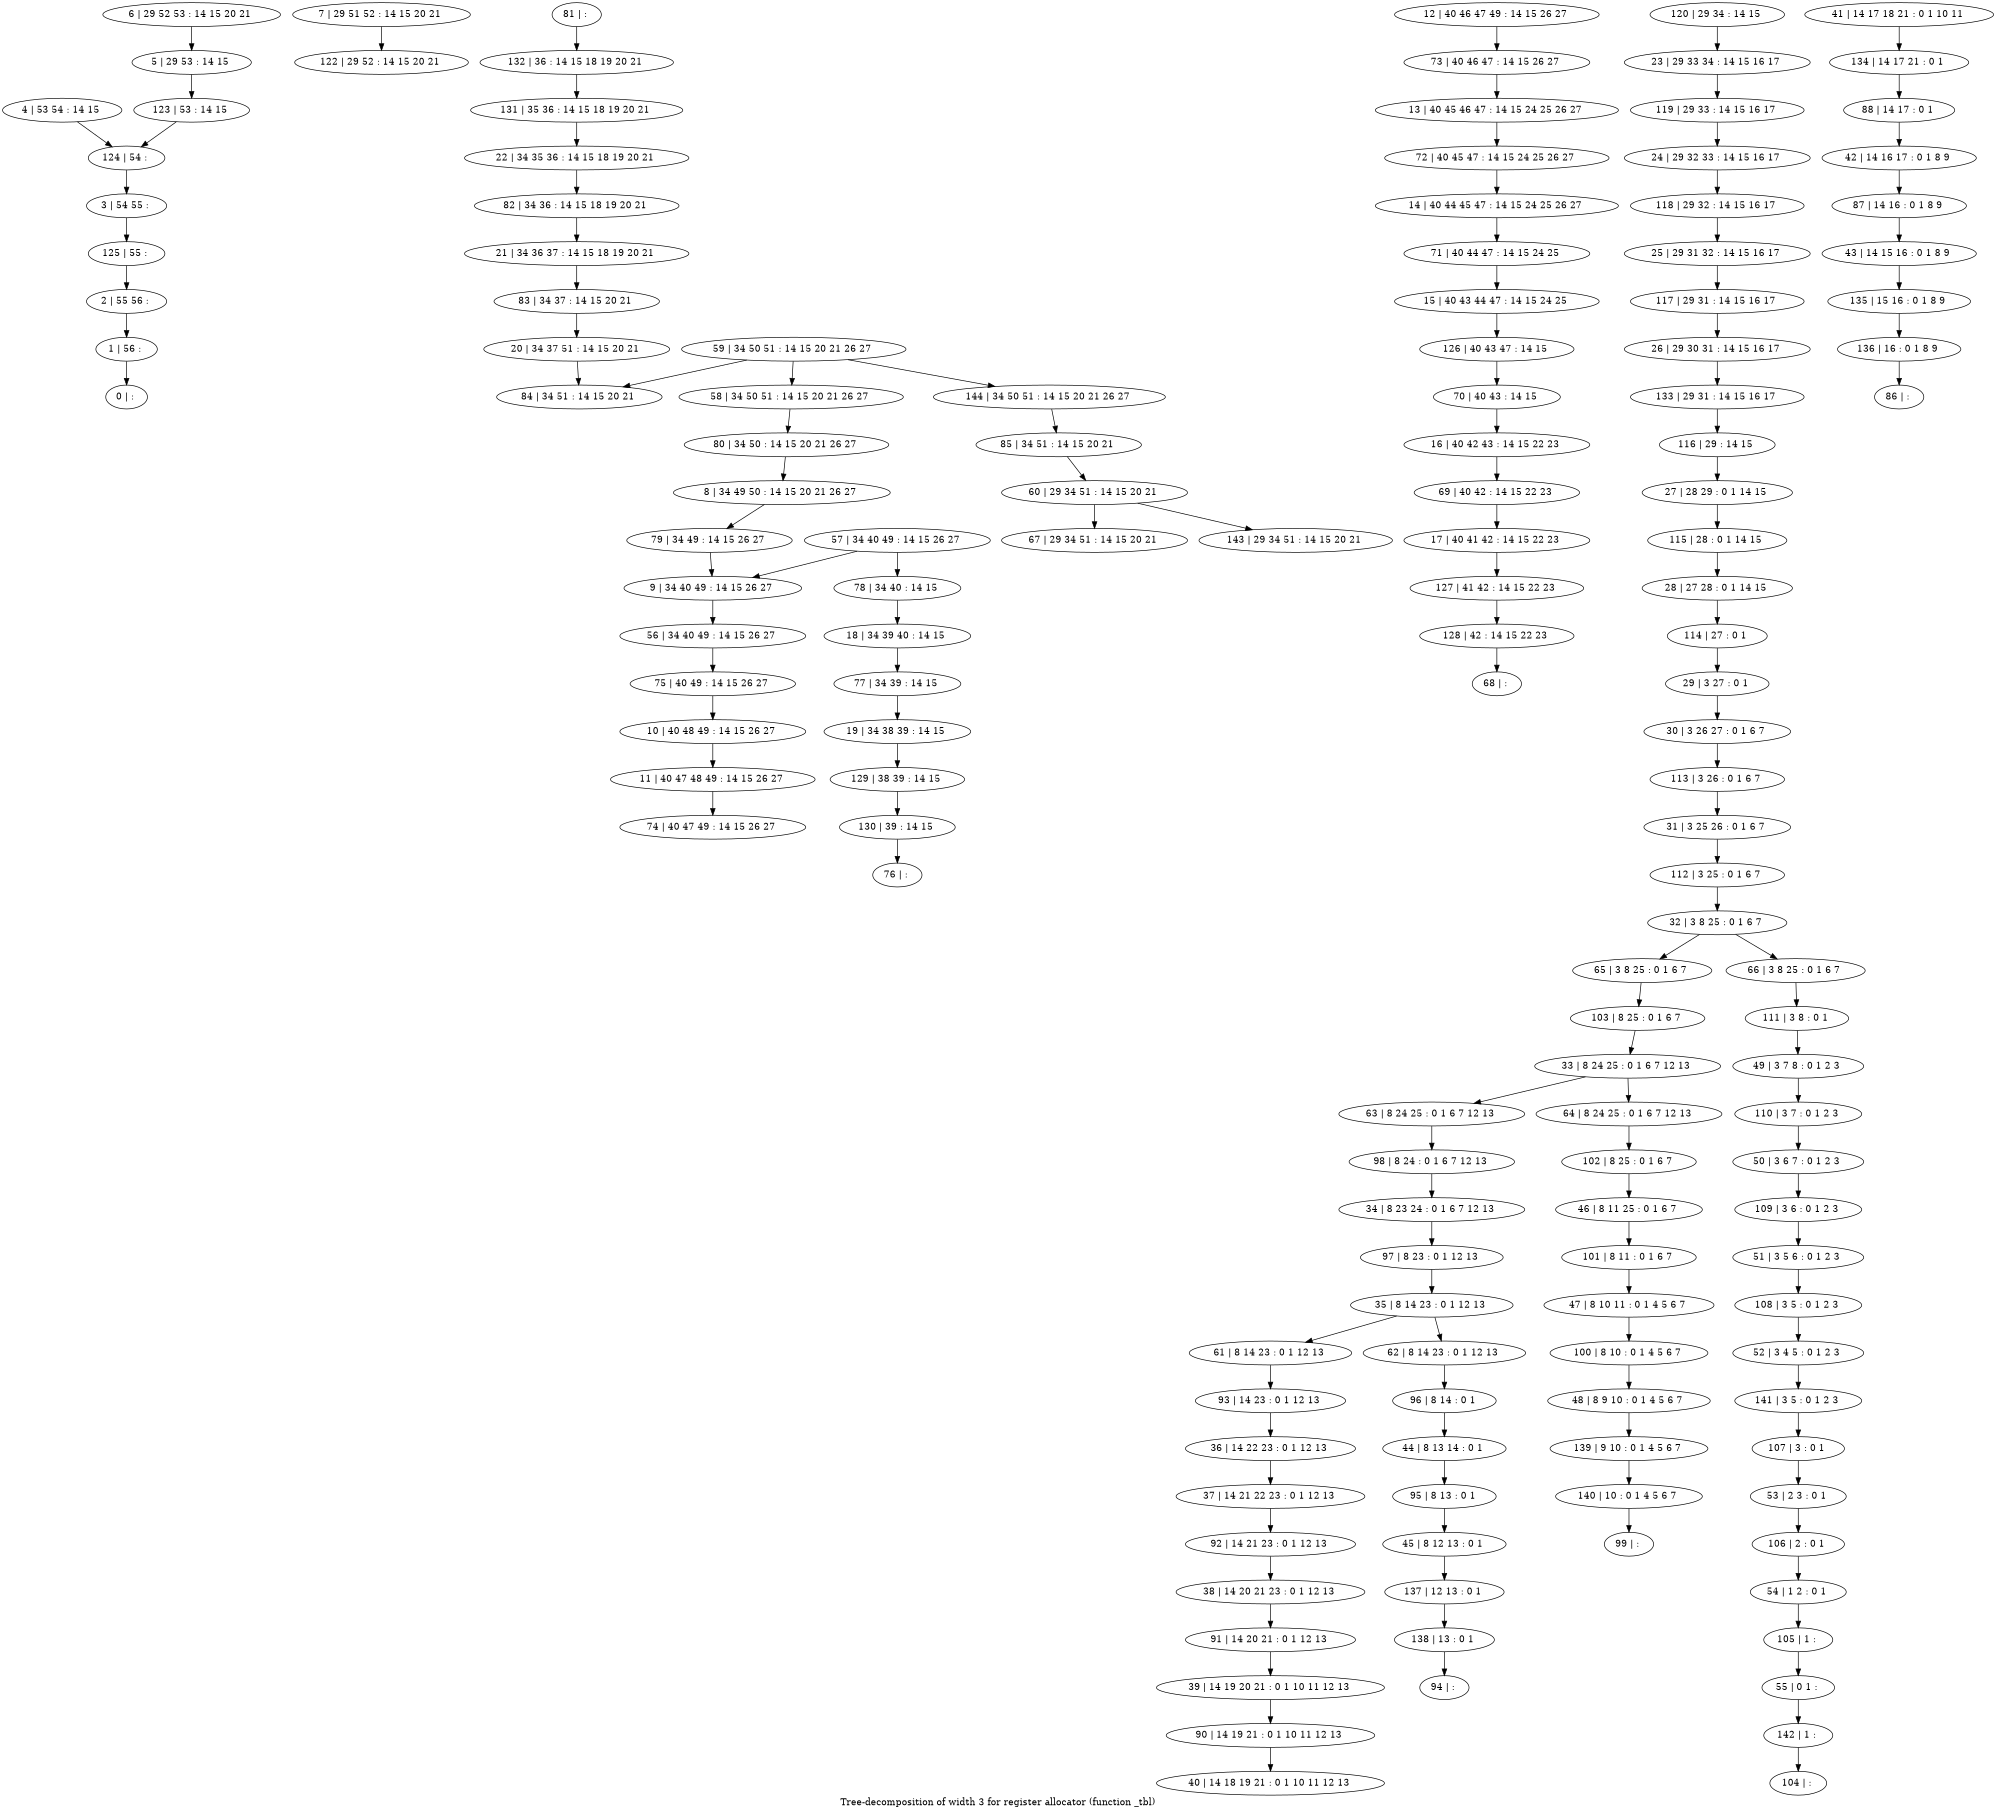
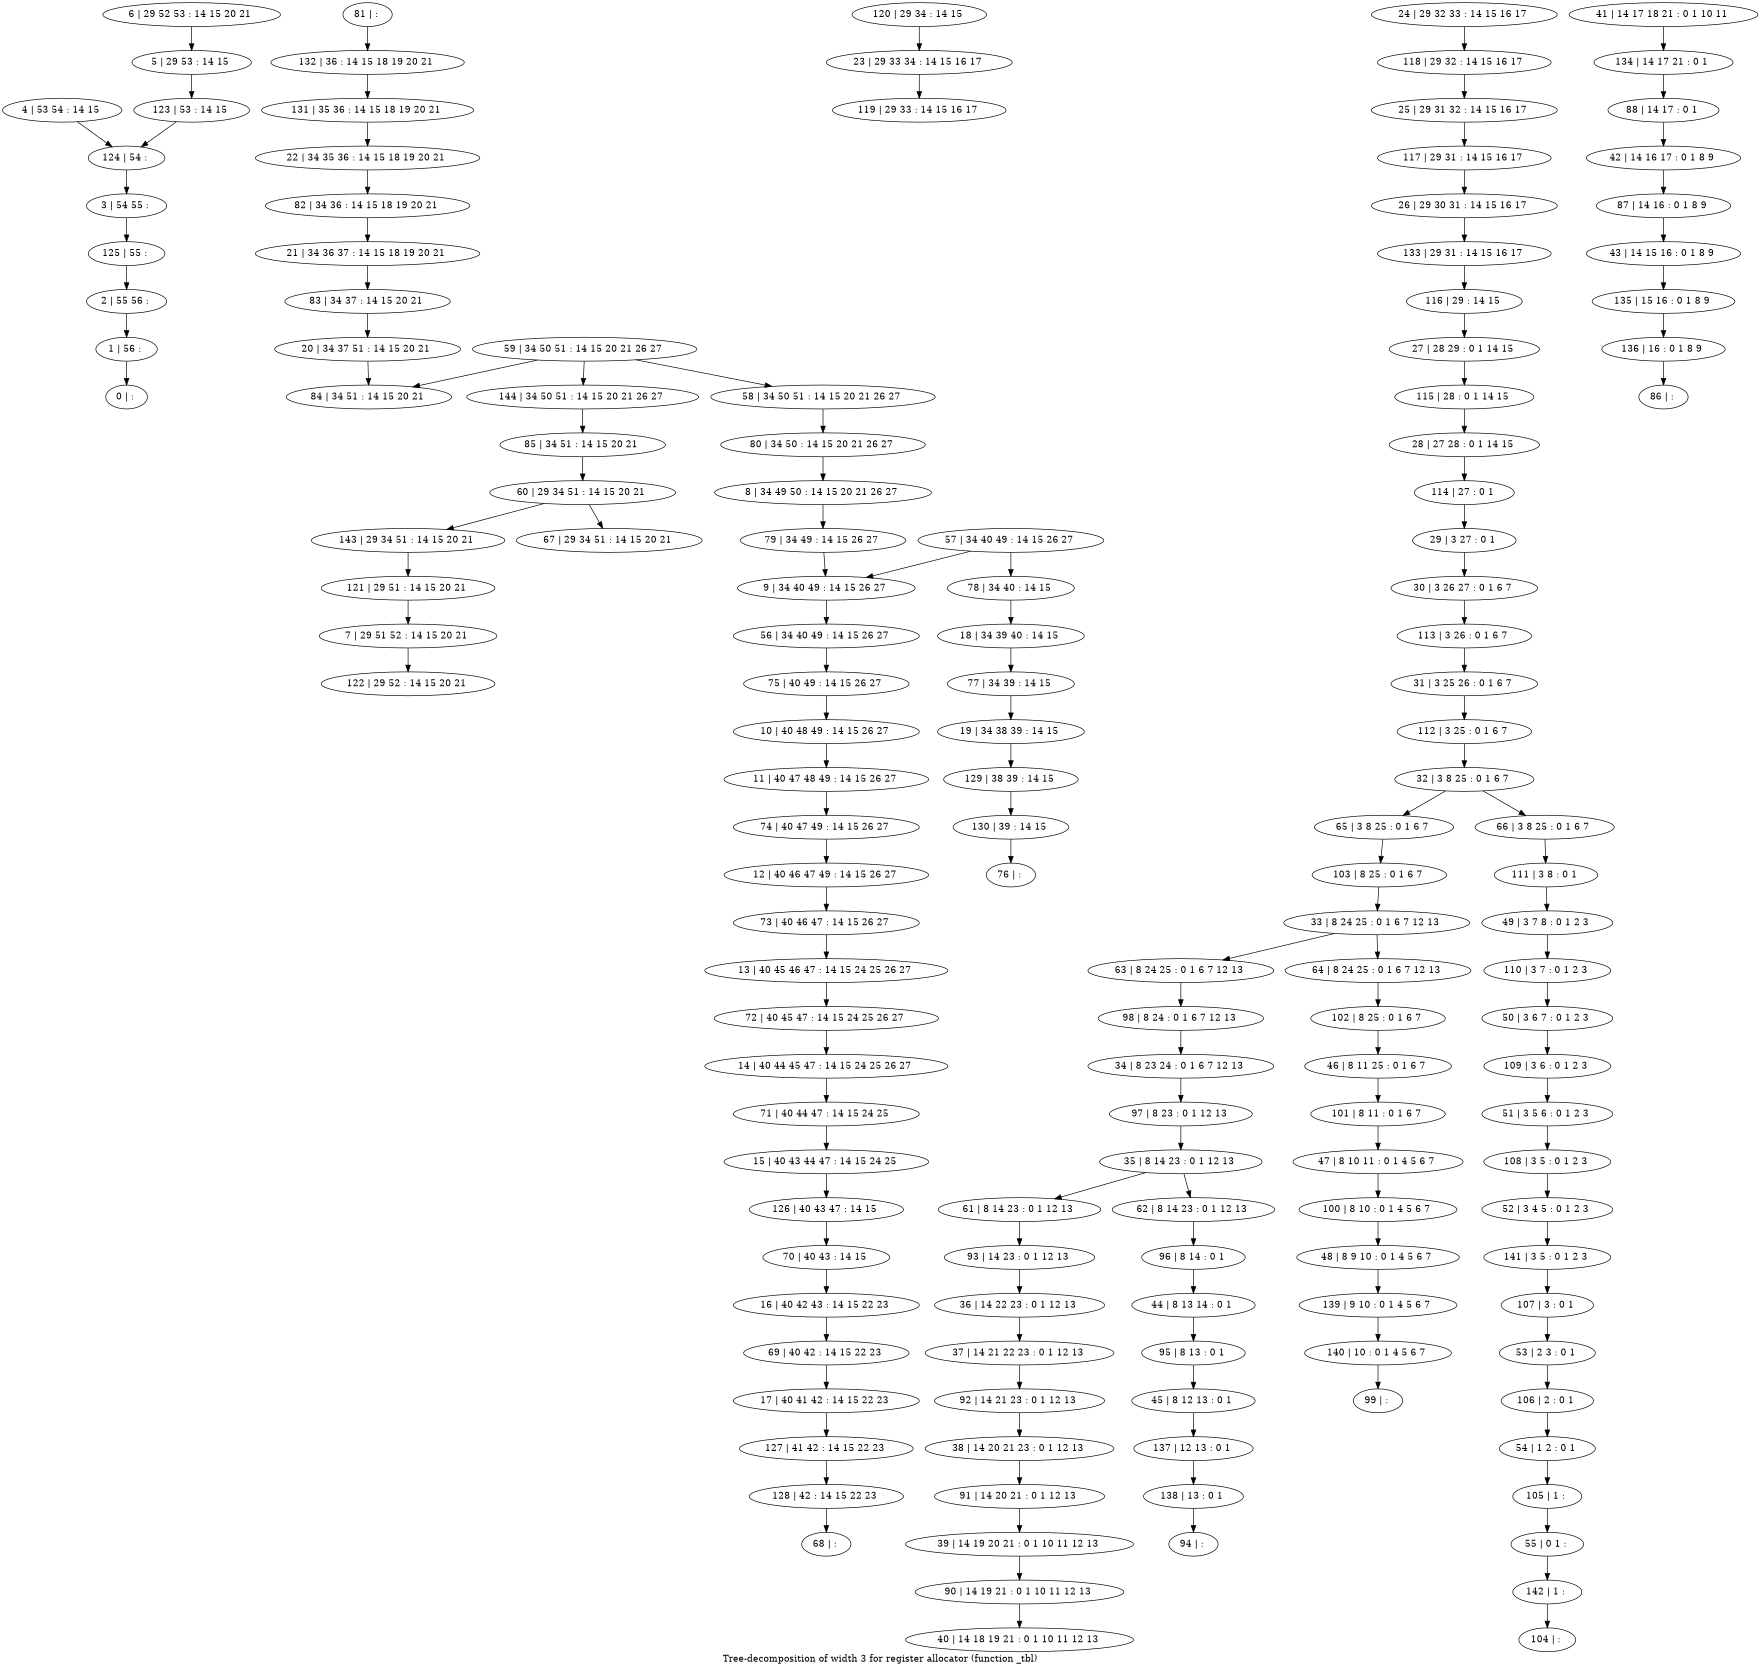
(1717, 131) -> none
none -> (408, 588)
none -> (826, 848)
